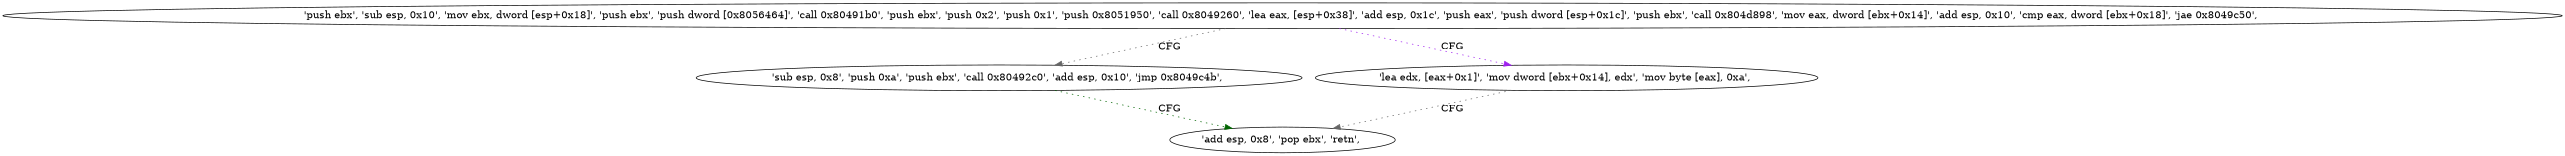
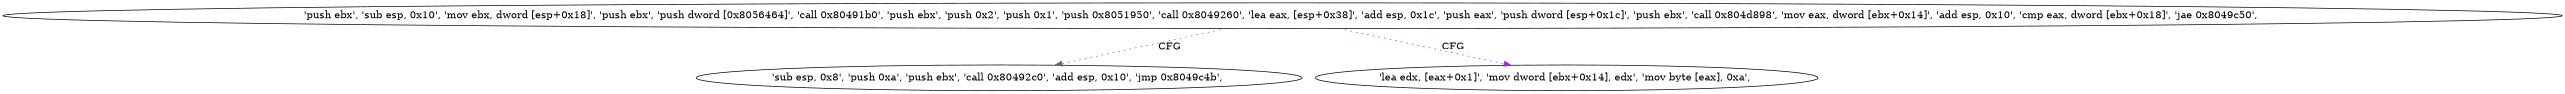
(1283, 140) -> none
